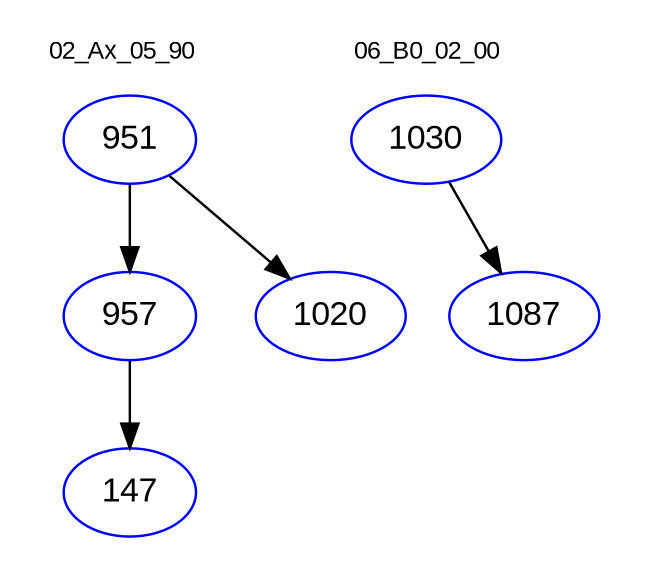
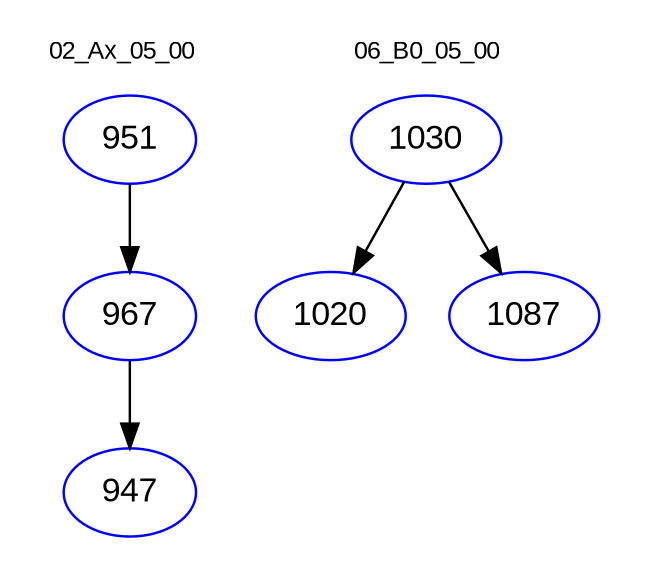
(123, 53) -> (123, 53)
(428, 53) -> (428, 53)
(200, 202) -> (385, 216)
(130, 316) -> (130, 316)
(130, 492) -> (130, 492)
